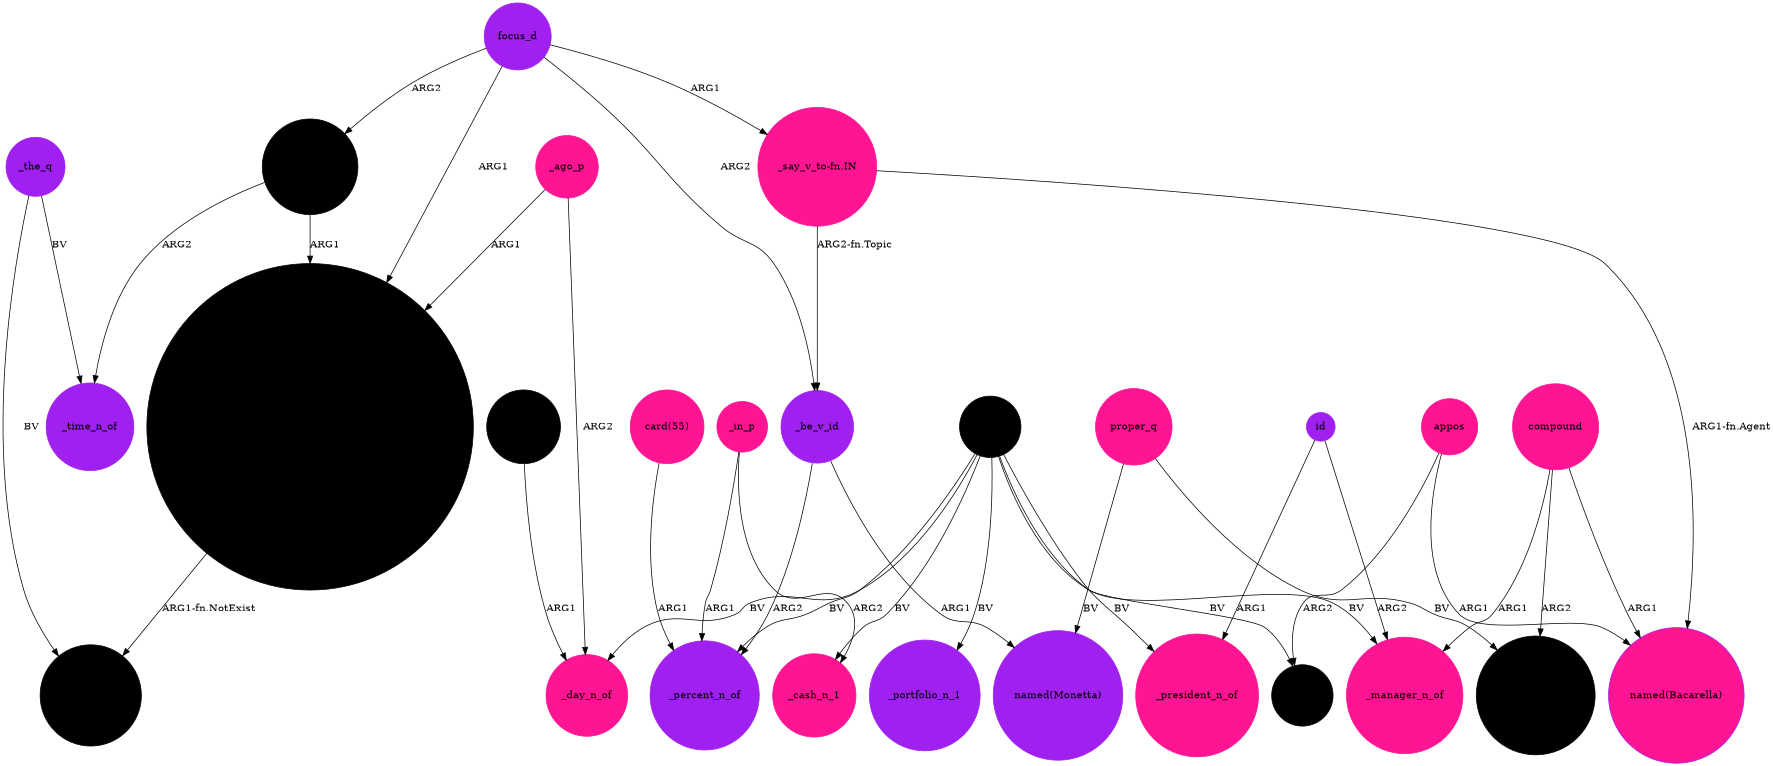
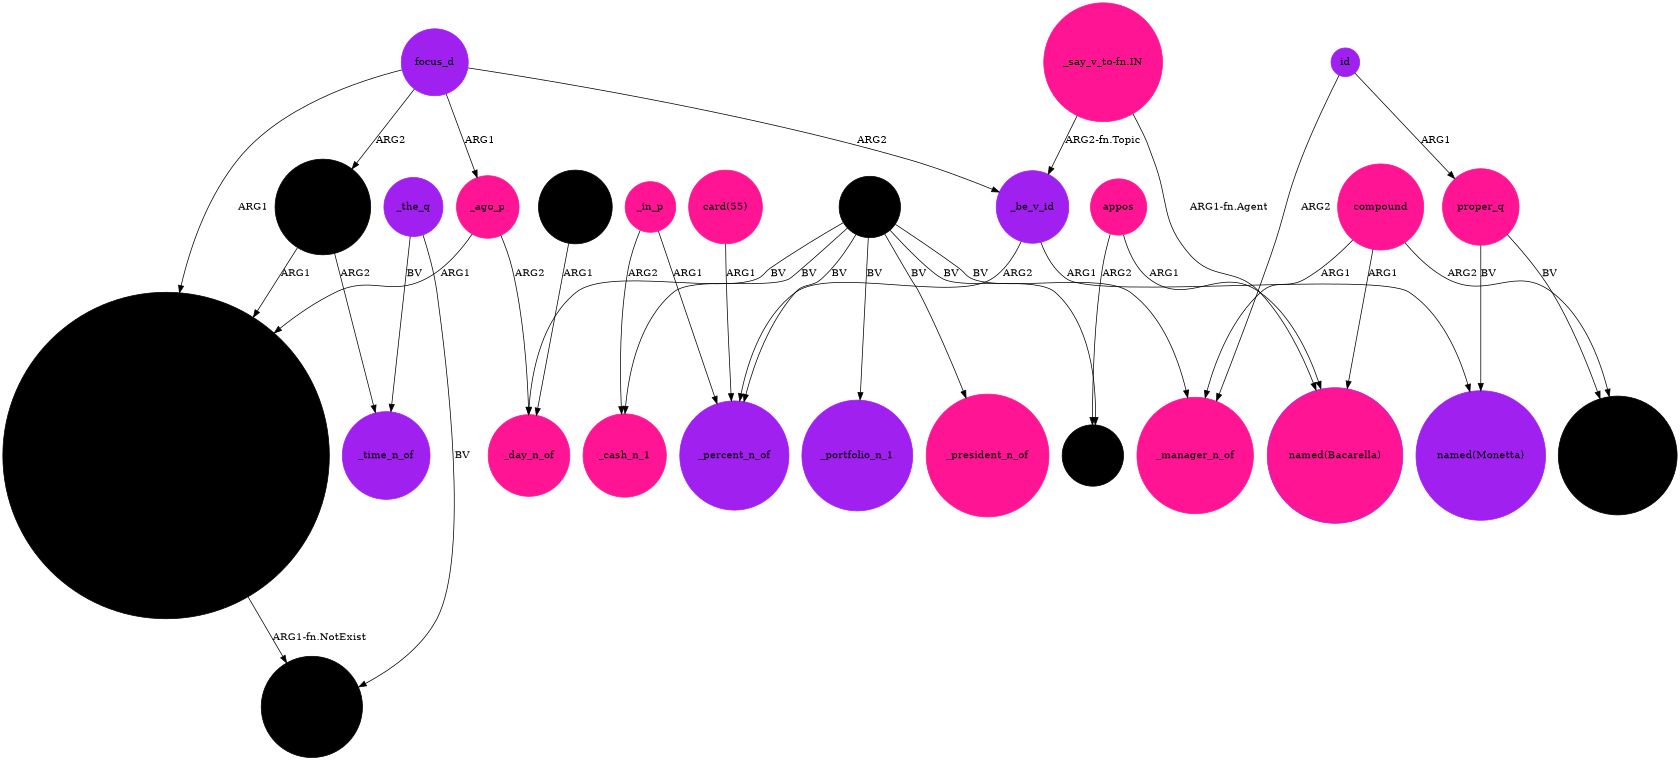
(659, 79) -> (460, 132)
(1270, 536) -> (1402, 123)
